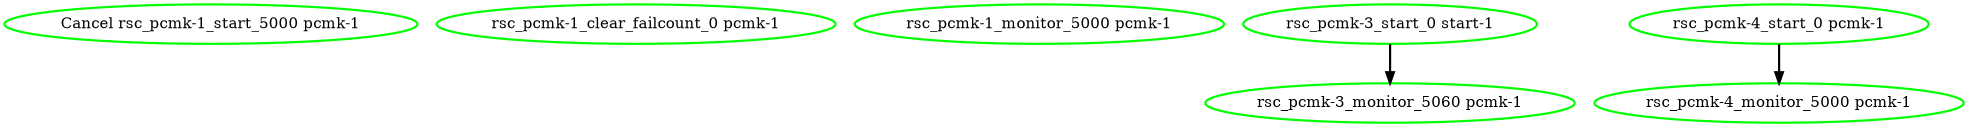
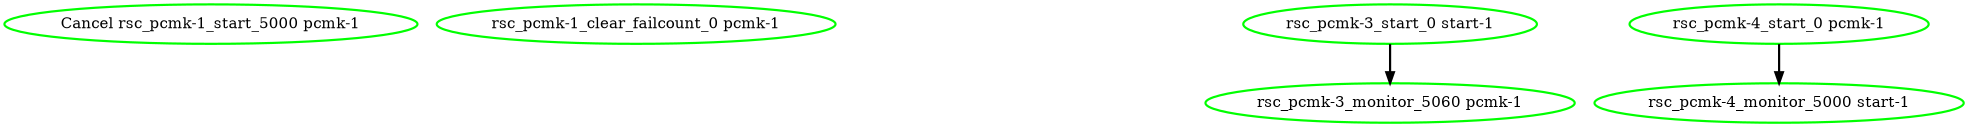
(1039, 24) -> none
(1779, 103) -> (1779, 103)
